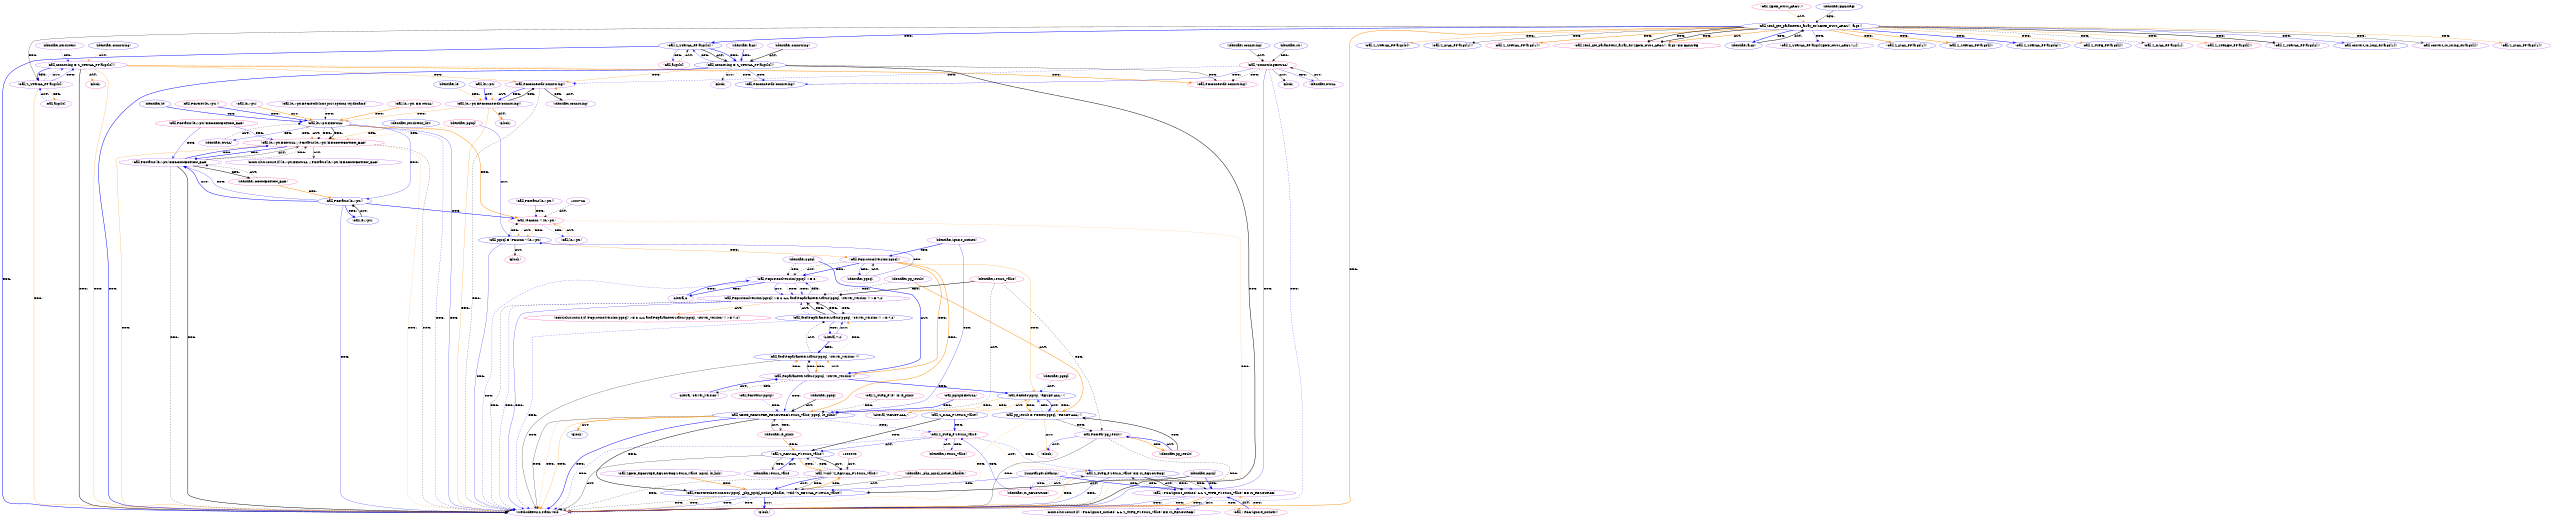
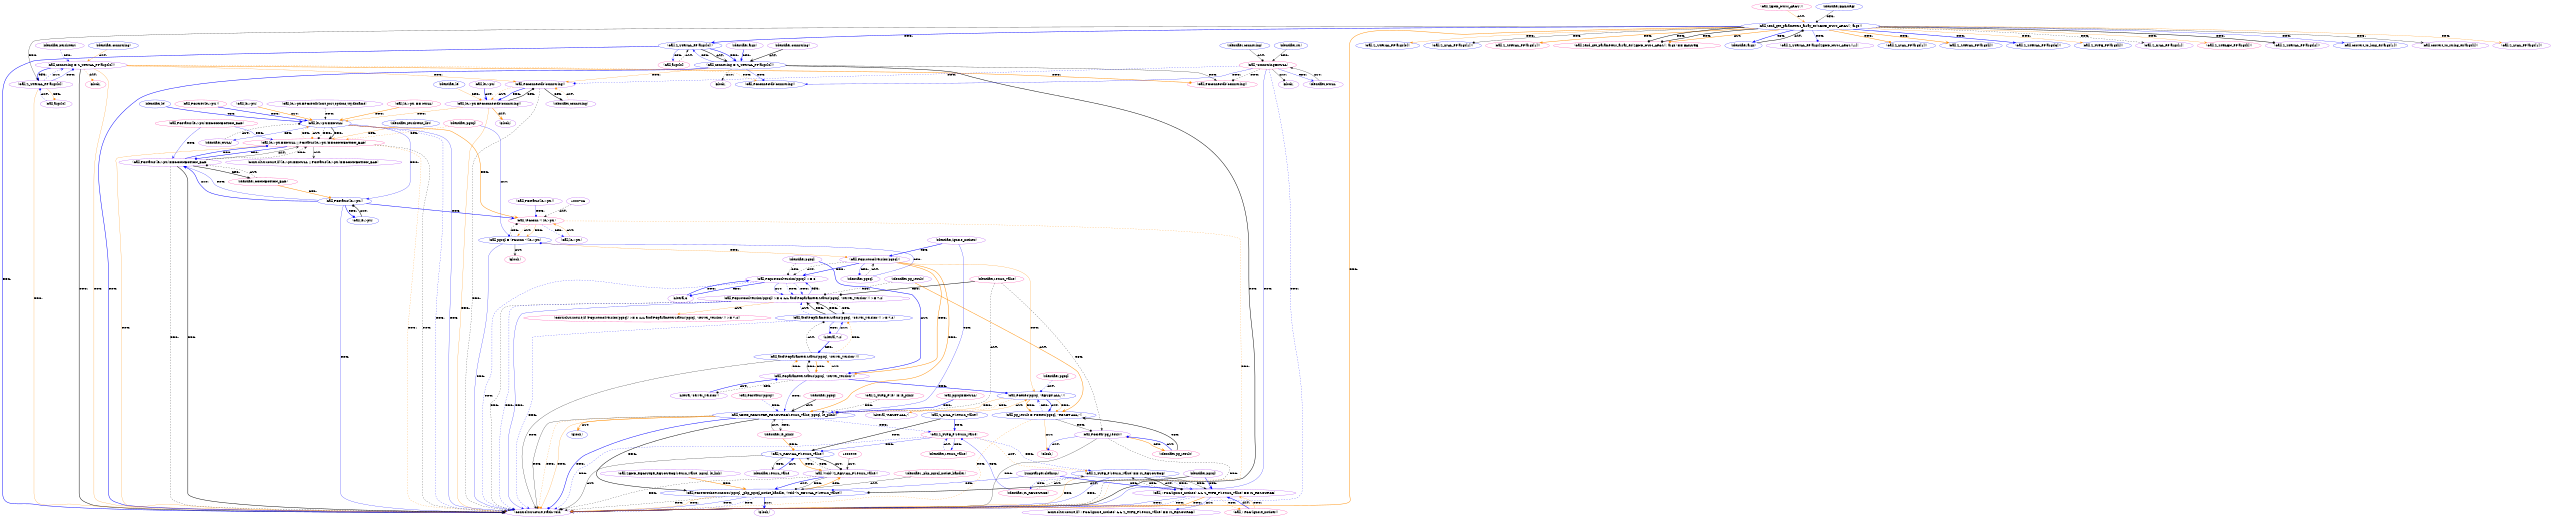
(365, 133) -> (365, 133)
(890, 444) -> (890, 444)
(538, 513) -> (538, 513)
